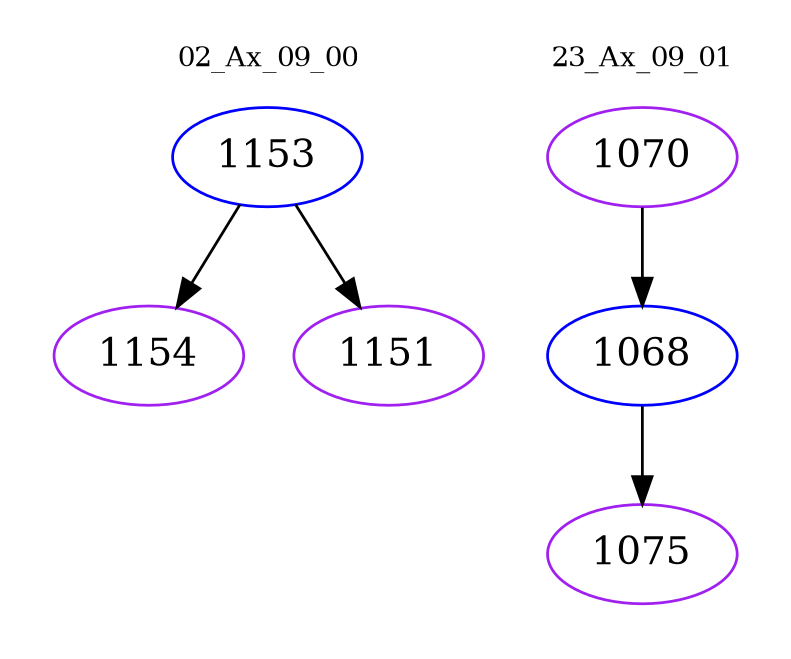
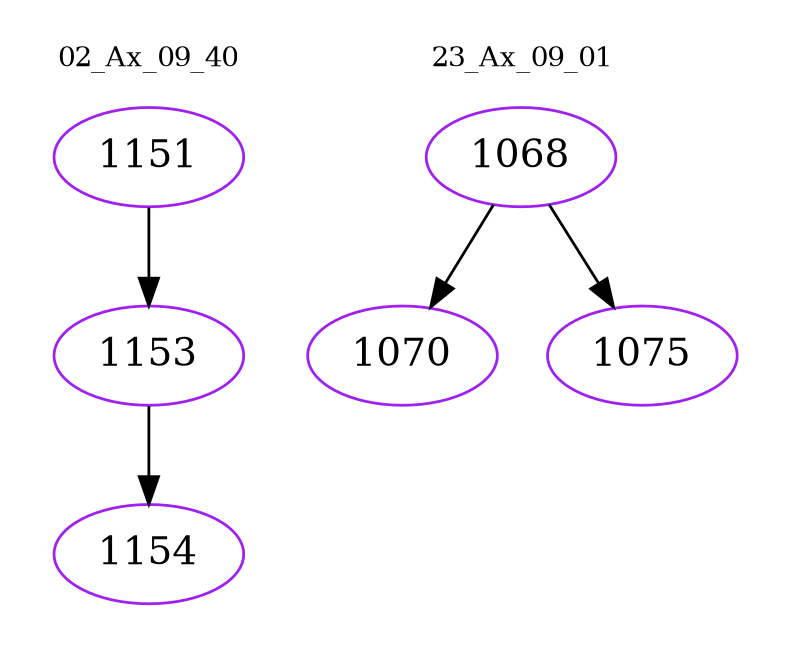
(269, 59) -> (149, 59)
(267, 157) -> (149, 356)
(642, 243) -> (469, 244)
(320, 244) -> (149, 243)
(642, 356) -> (521, 157)
